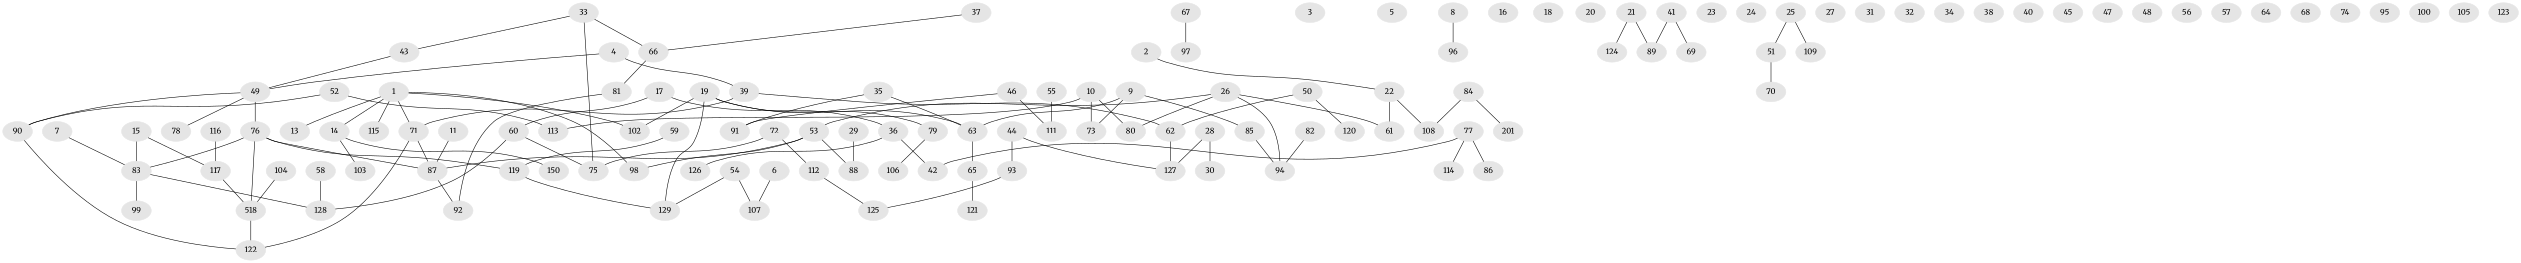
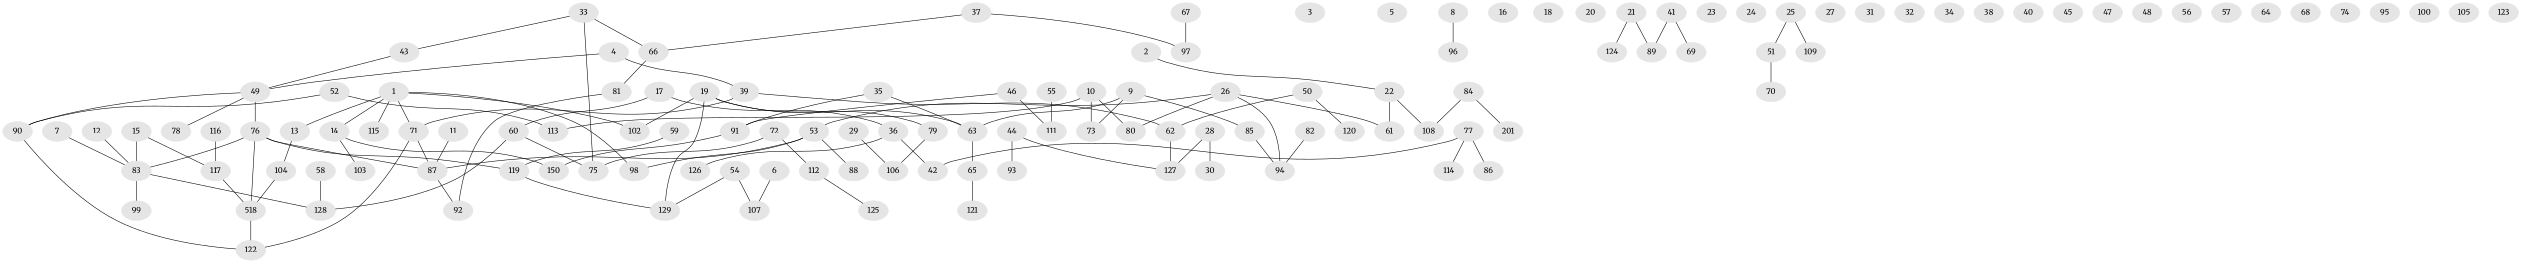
none -> (1084, 24)
none -> (97, 131)
none -> (643, 148)
none -> (288, 151)
(854, 151) -> (873, 151)
(945, 195) -> none
